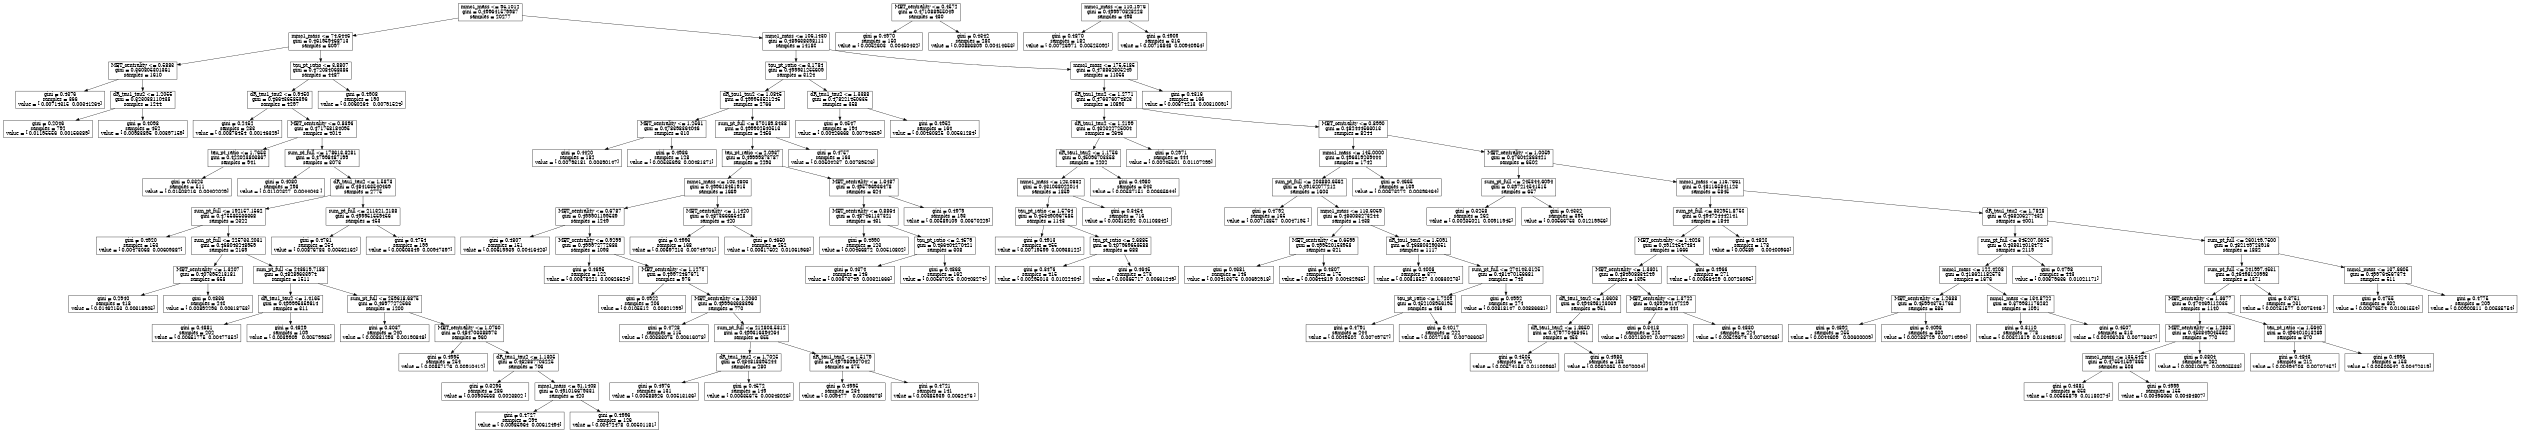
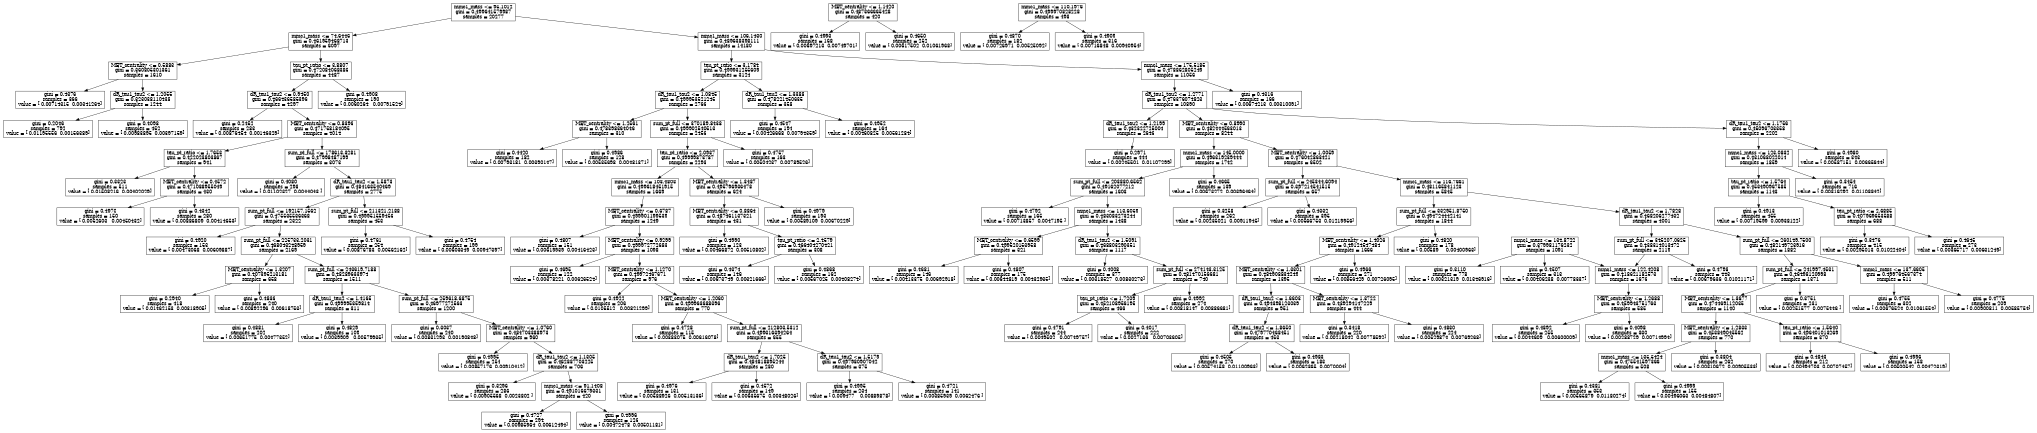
(1097, 142) -> (1465, 123)
none -> (195, 171)
(718, 200) -> none
(1995, 289) -> (1585, 260)
